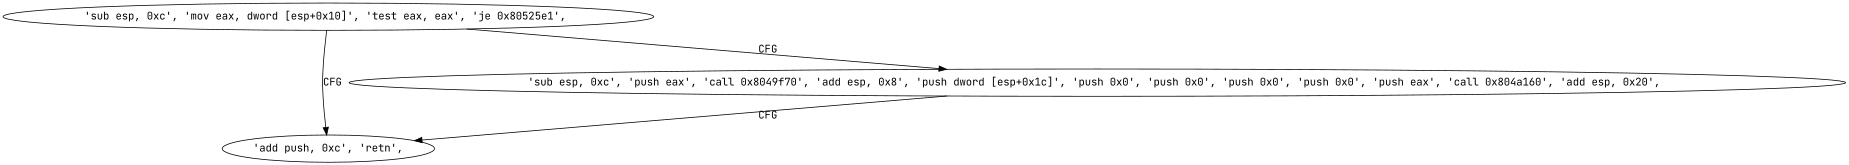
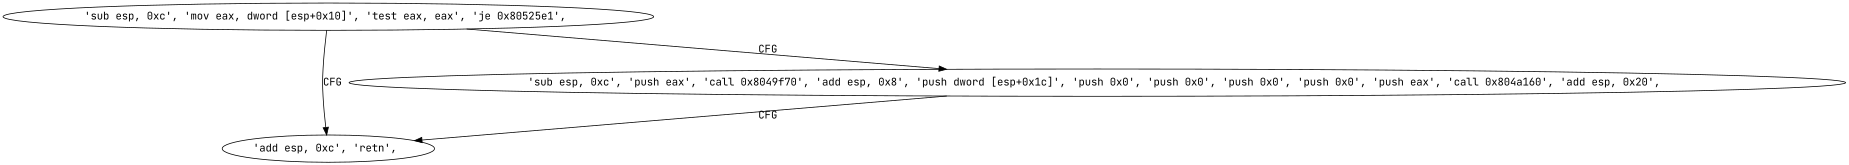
(328, 149) -> (328, 149)
